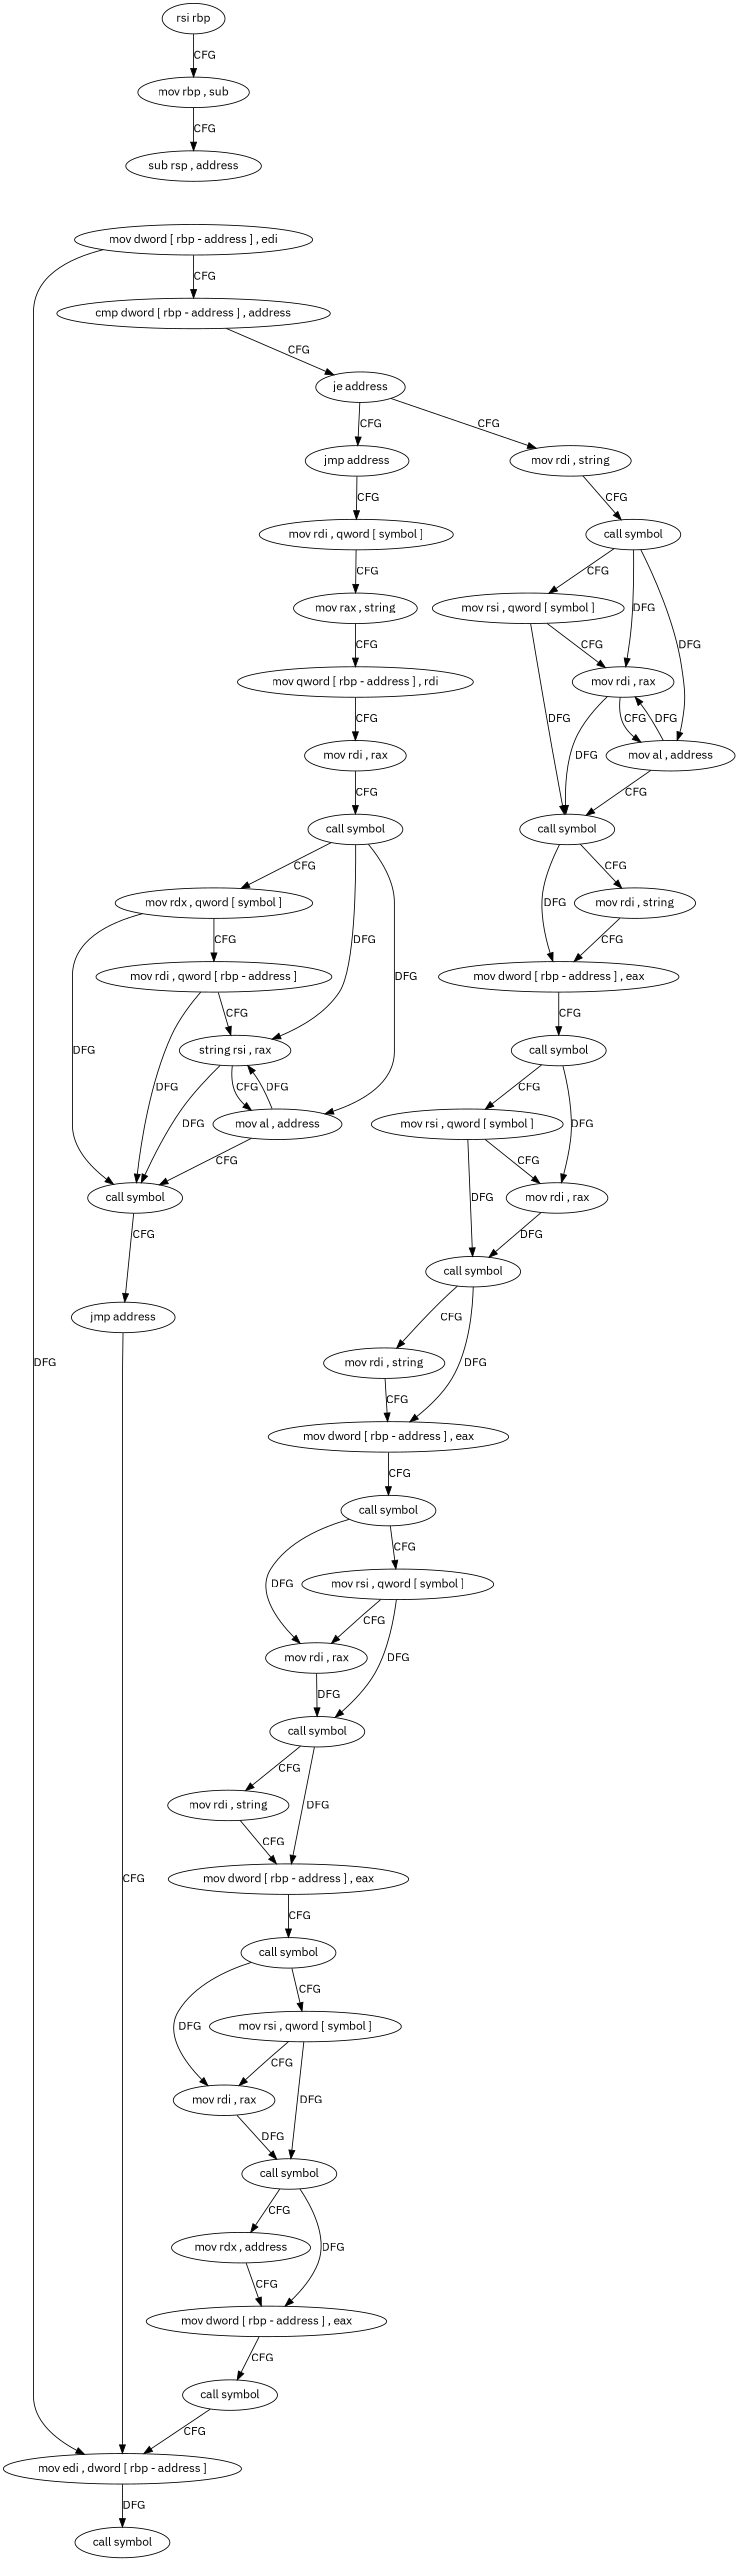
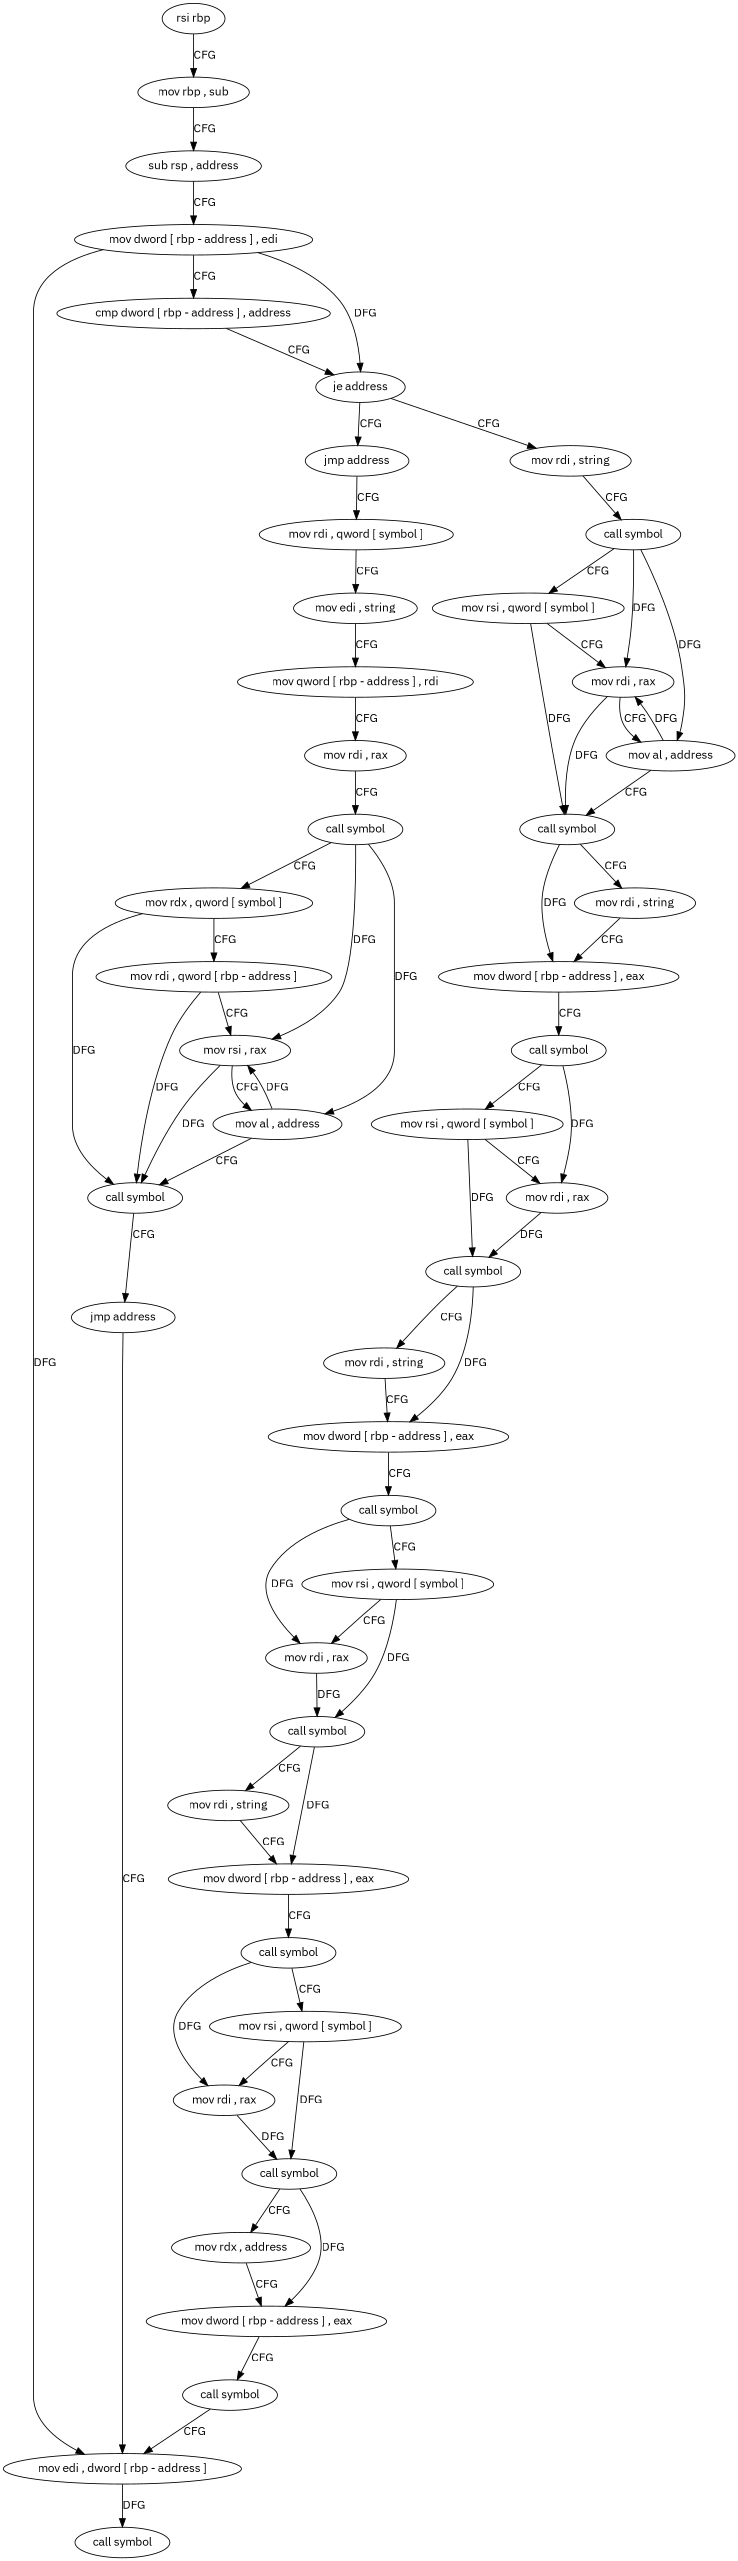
none -> (194, 199)
none -> (329, 290)
(355, 608) -> (355, 608)
(235, 1051) -> (235, 1051)
